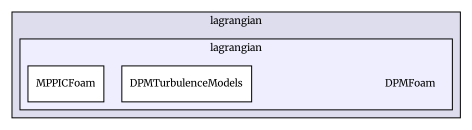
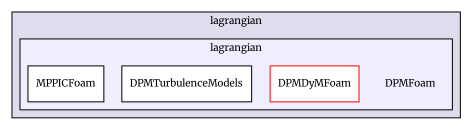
none -> (315, 84)
